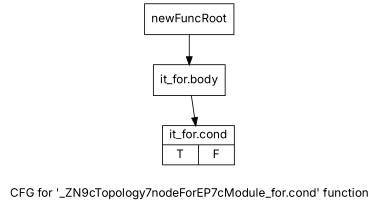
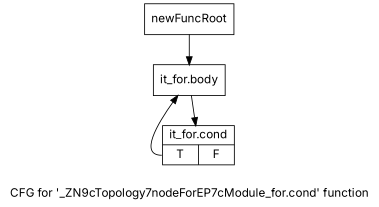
none -> (156, 130)
